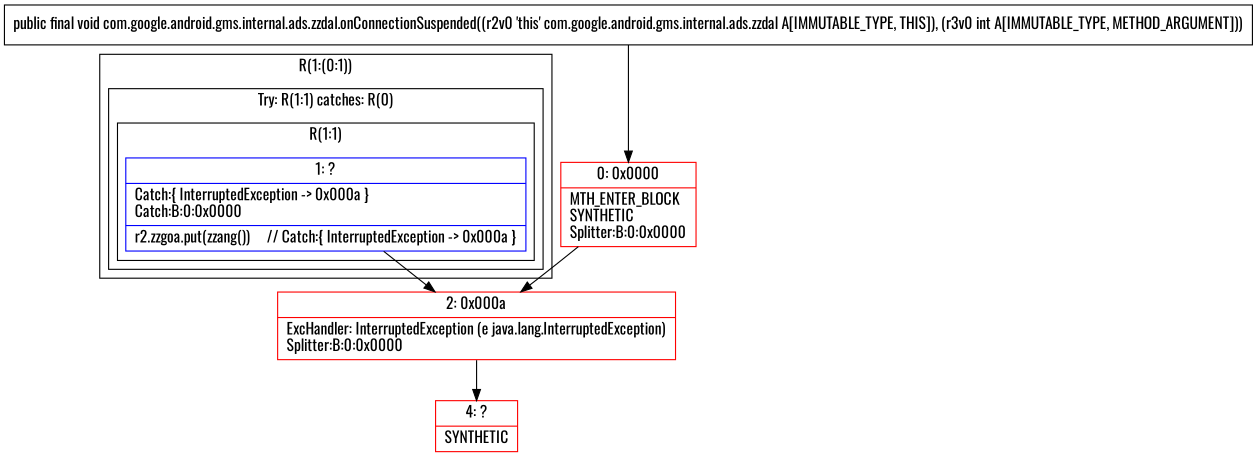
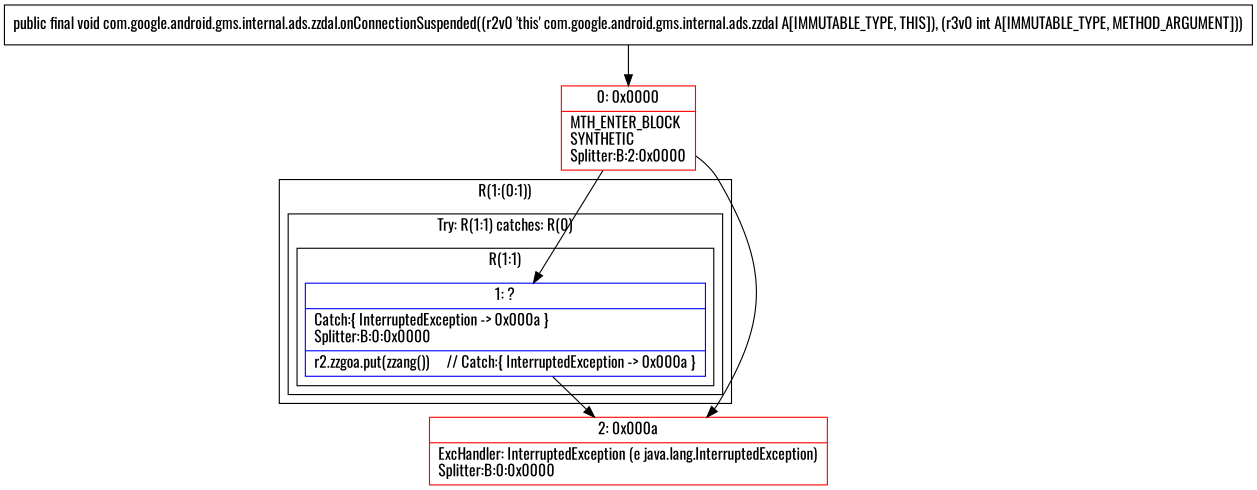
(188, 212) -> (373, 337)
none -> (571, 222)
(628, 233) -> (628, 157)
(477, 426) -> none
